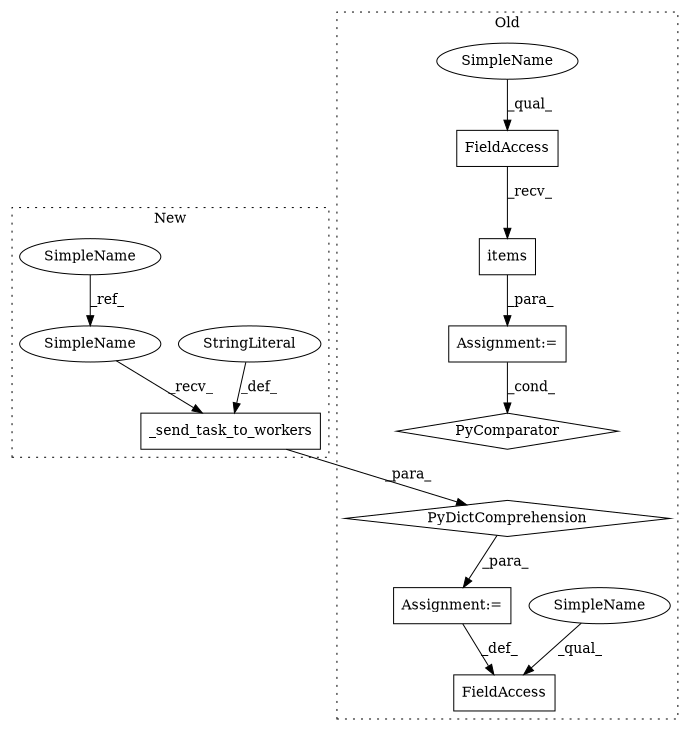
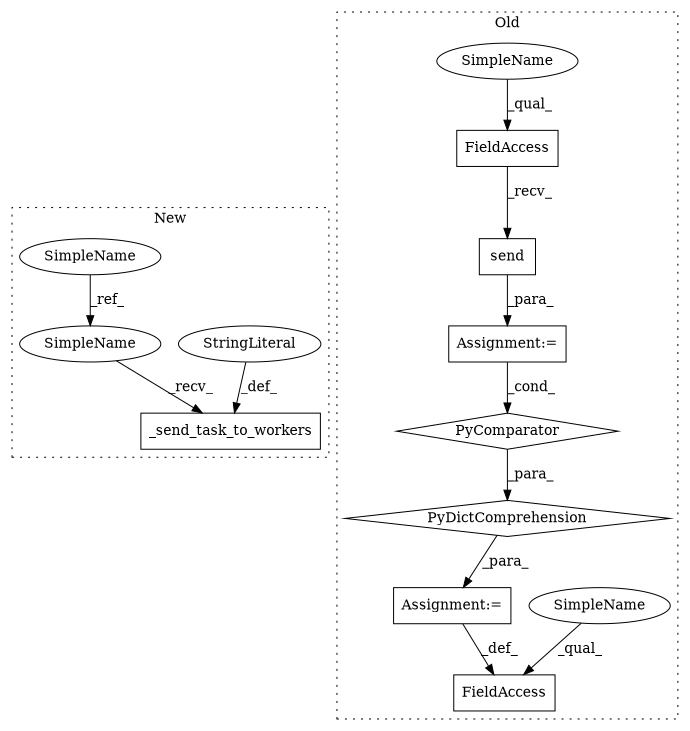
(507, 257) -> (507, 257)
(372, 476) -> (507, 470)
